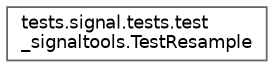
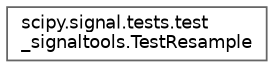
(137, 34) -> (137, 34)
